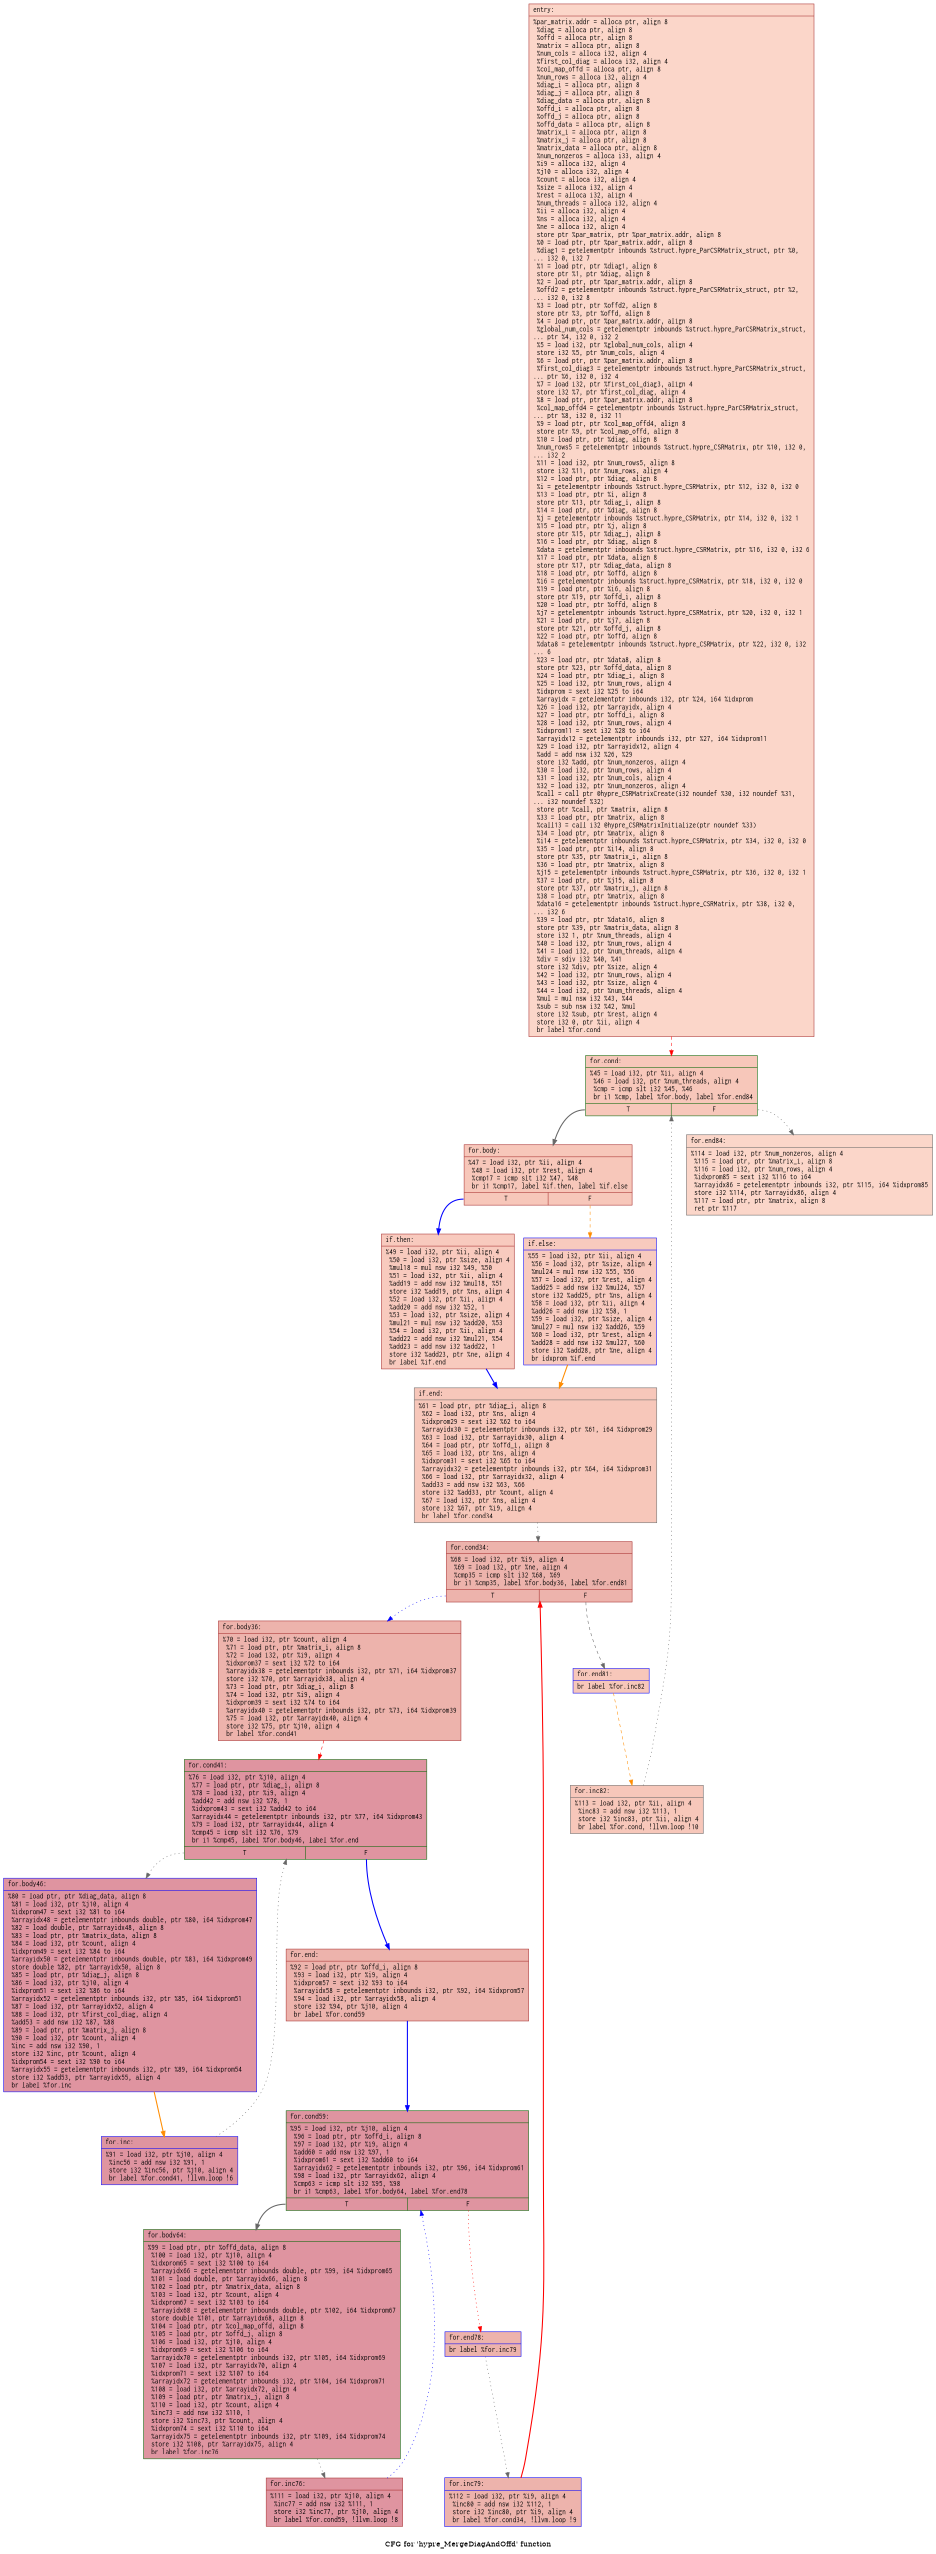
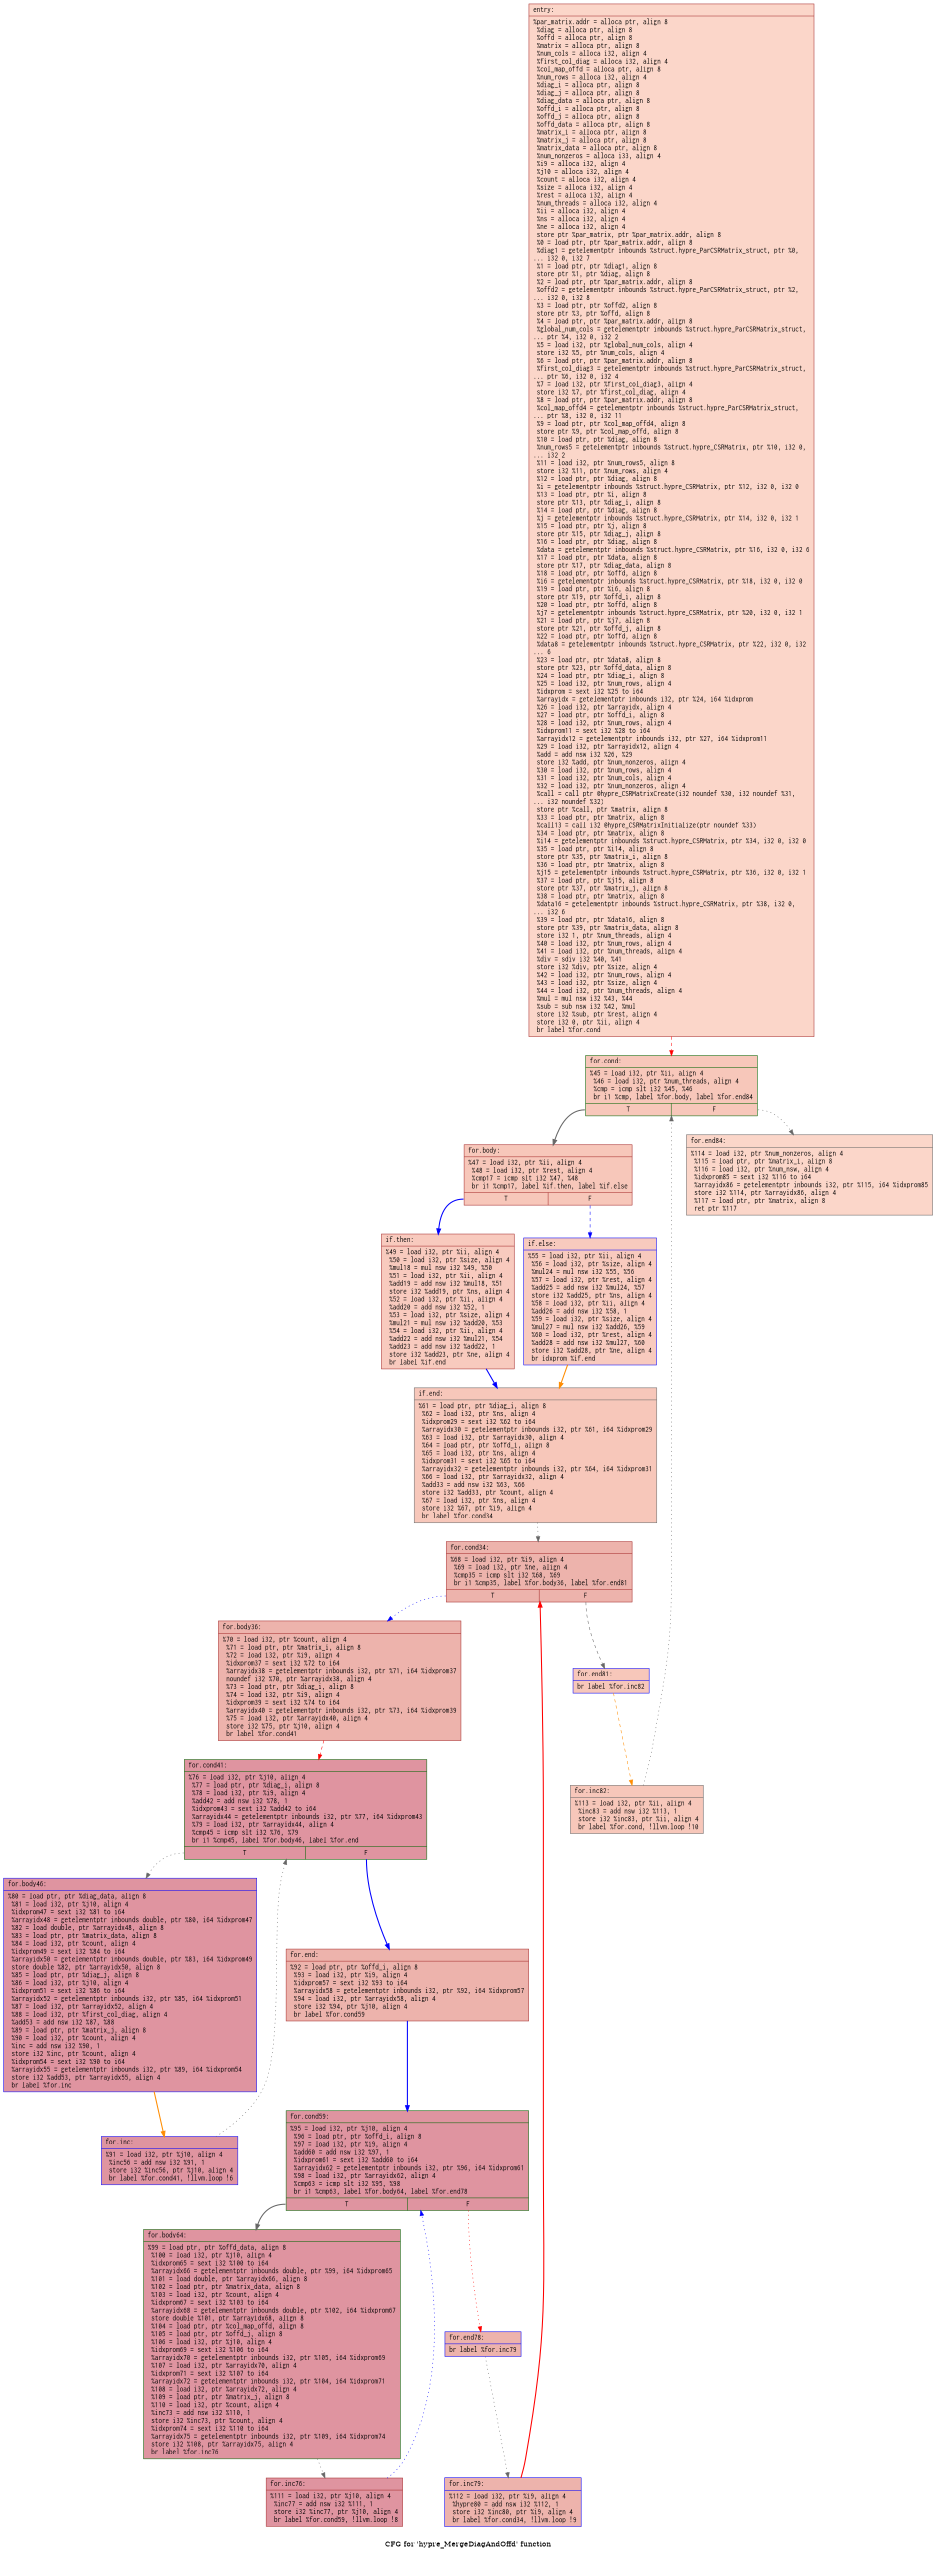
(762, 1169) -> (760, 1169)
(590, 1219) -> (590, 1219)
(294, 1679) -> (297, 1679)
(500, 2504) -> (504, 2504)
